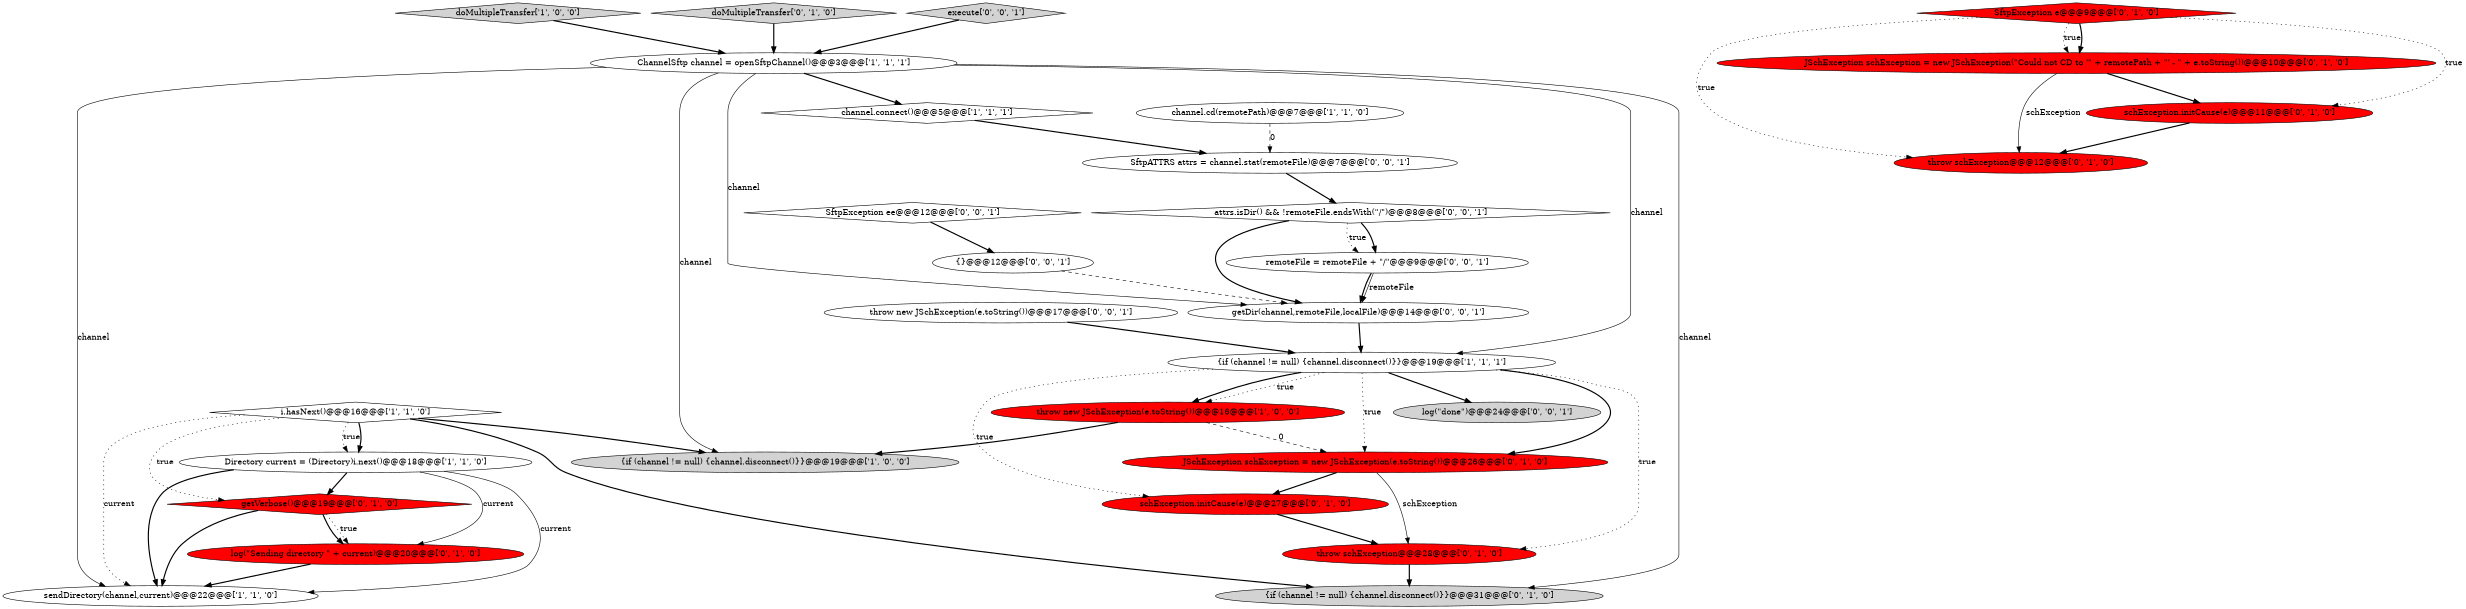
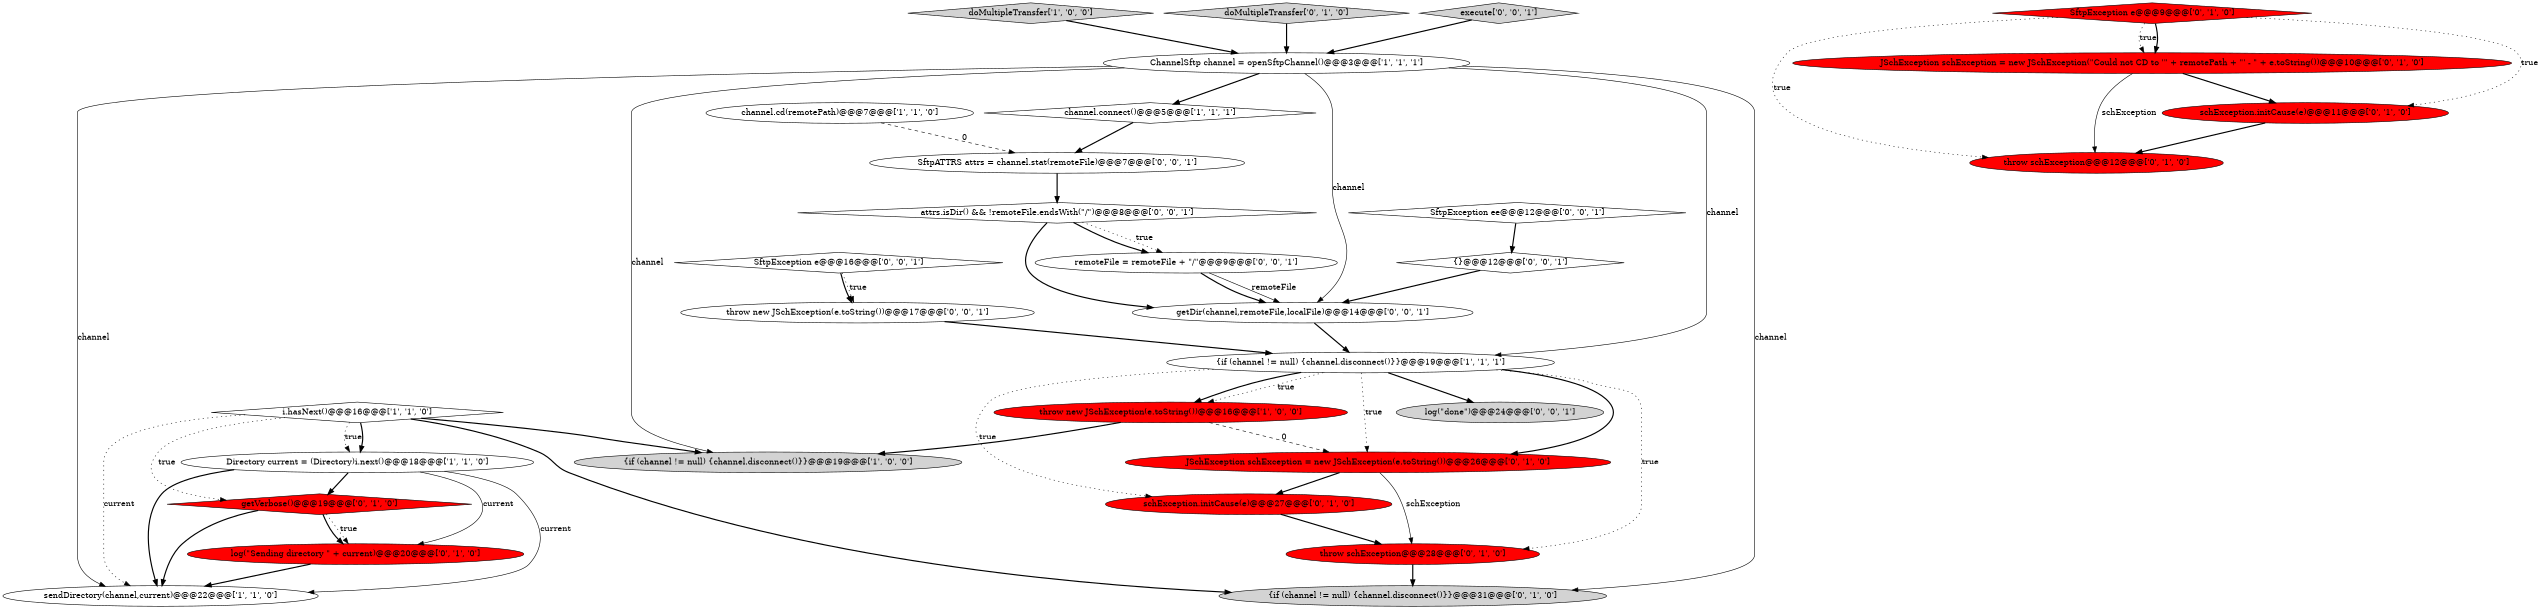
none -> (839, 263)
(1013, 263) -> (1510, 263)
(1171, 288) -> (1415, 286)
